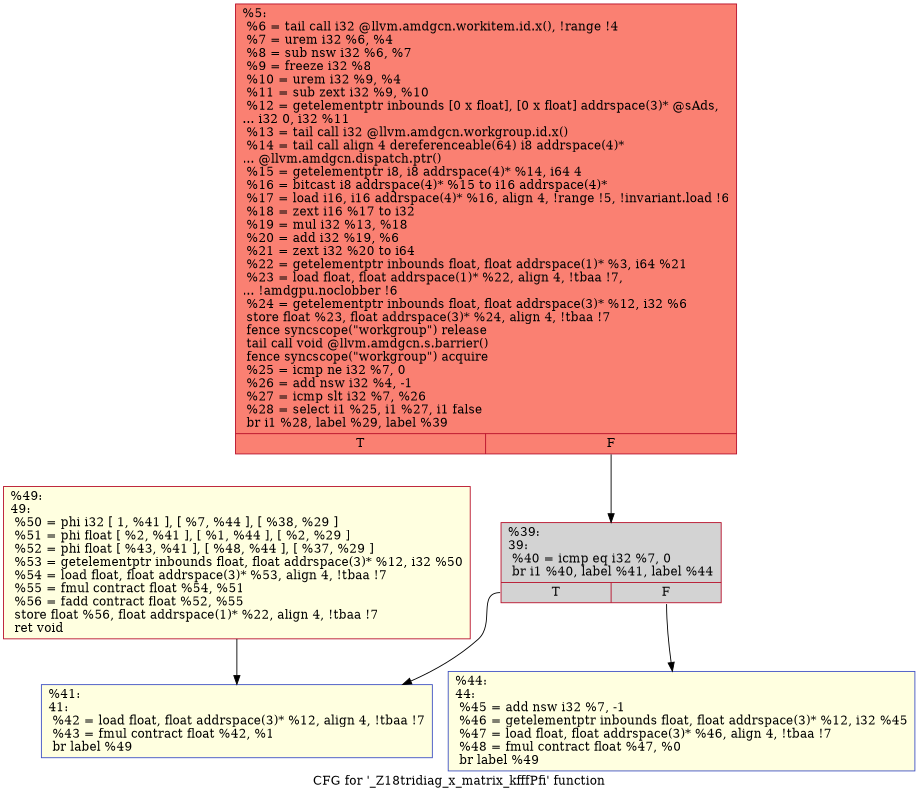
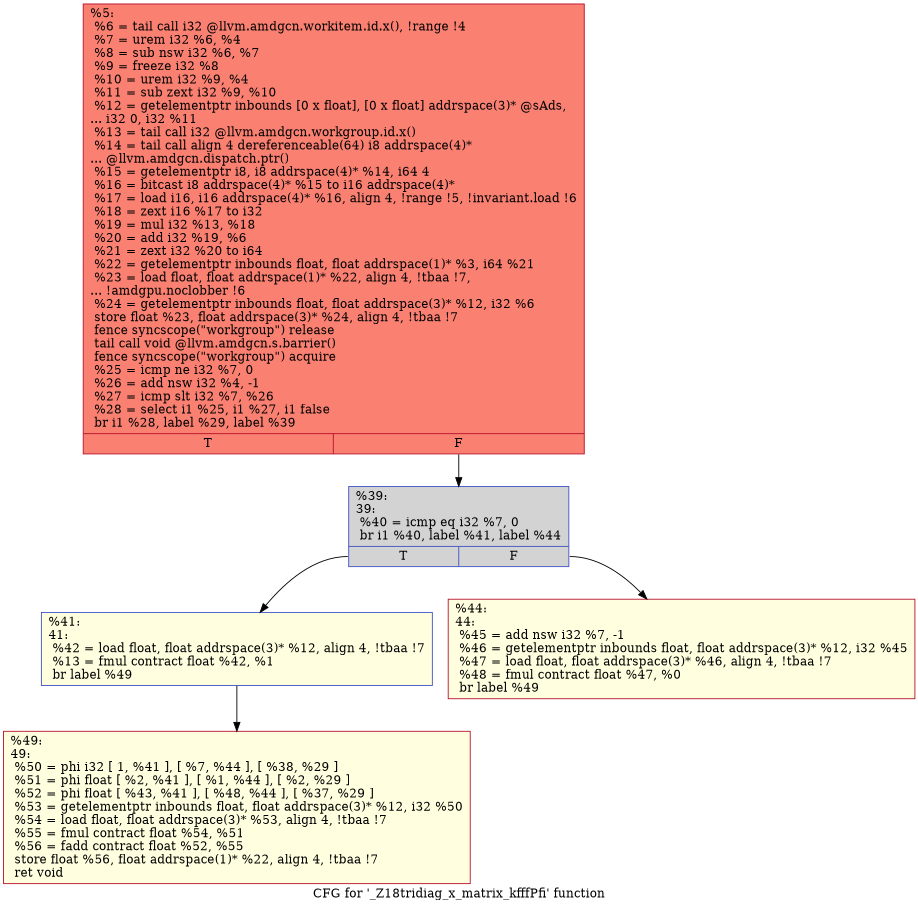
(611, 563) -> (459, 527)
(237, 657) -> (237, 704)
(682, 721) -> (682, 649)
(162, 734) -> (162, 662)
